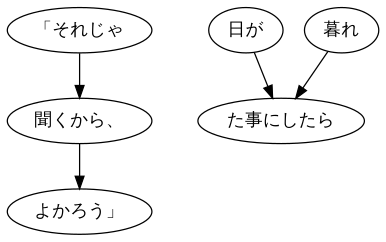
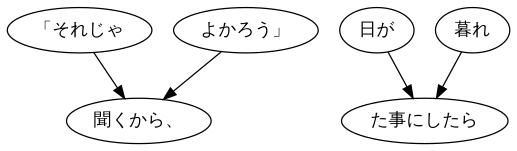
(80, 160) -> (197, 72)
